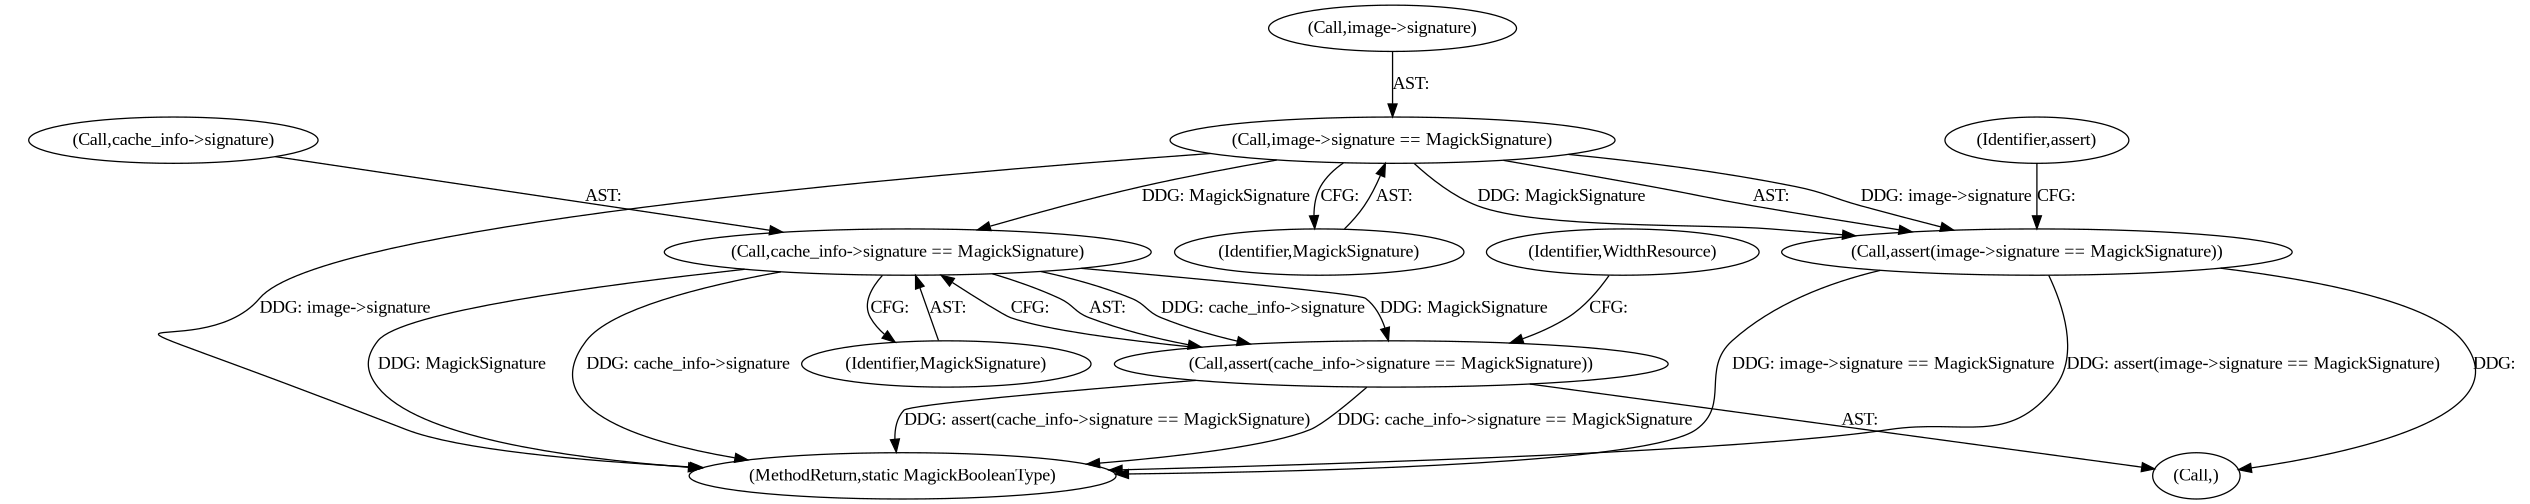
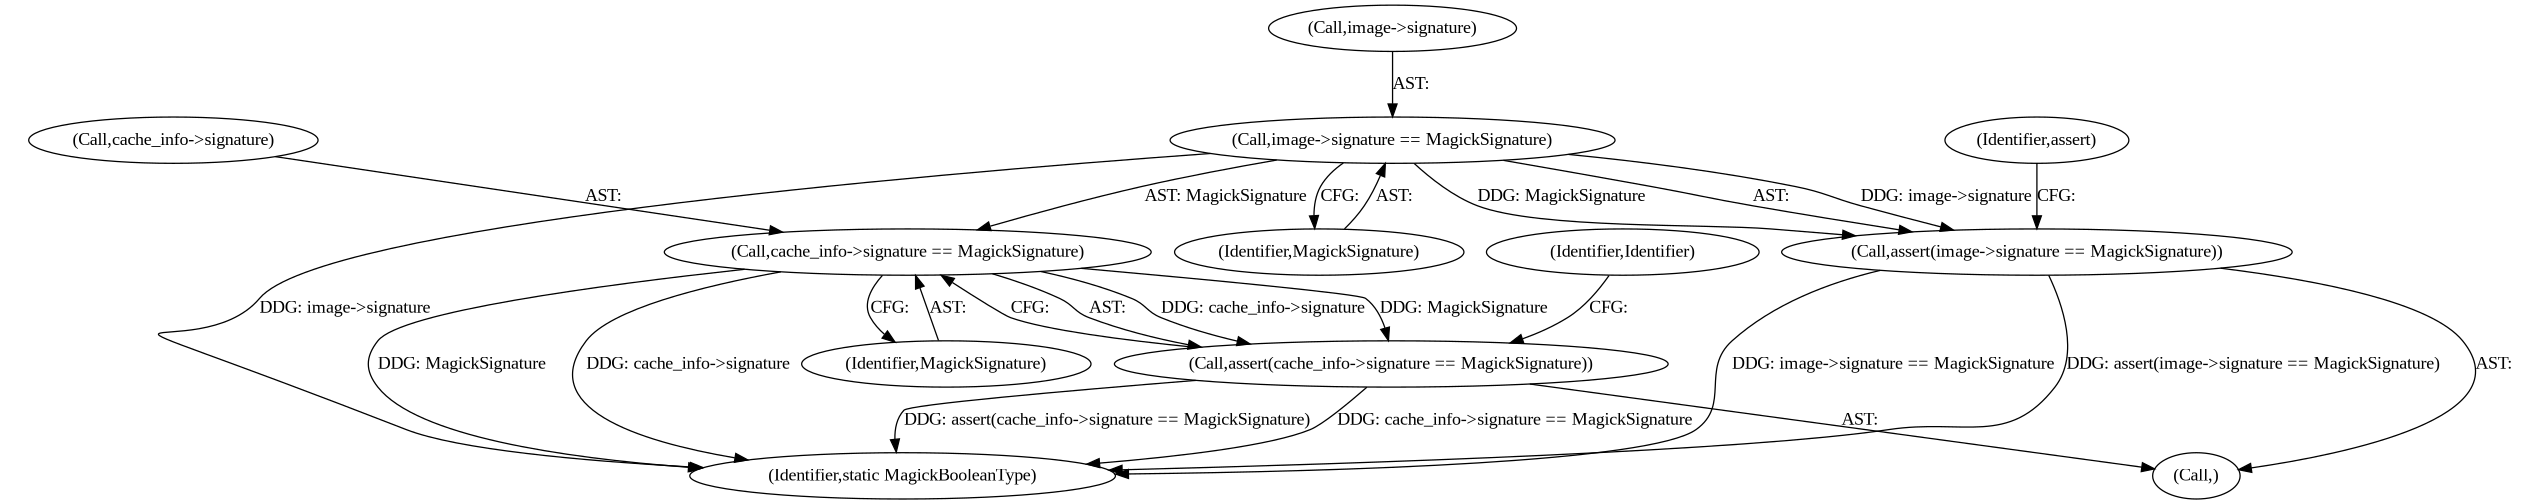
(1226, 196) -> (1226, 196)
(1623, 252) -> (1623, 252)
(2497, 364) -> (2497, 364)
(903, 476) -> (903, 476)
